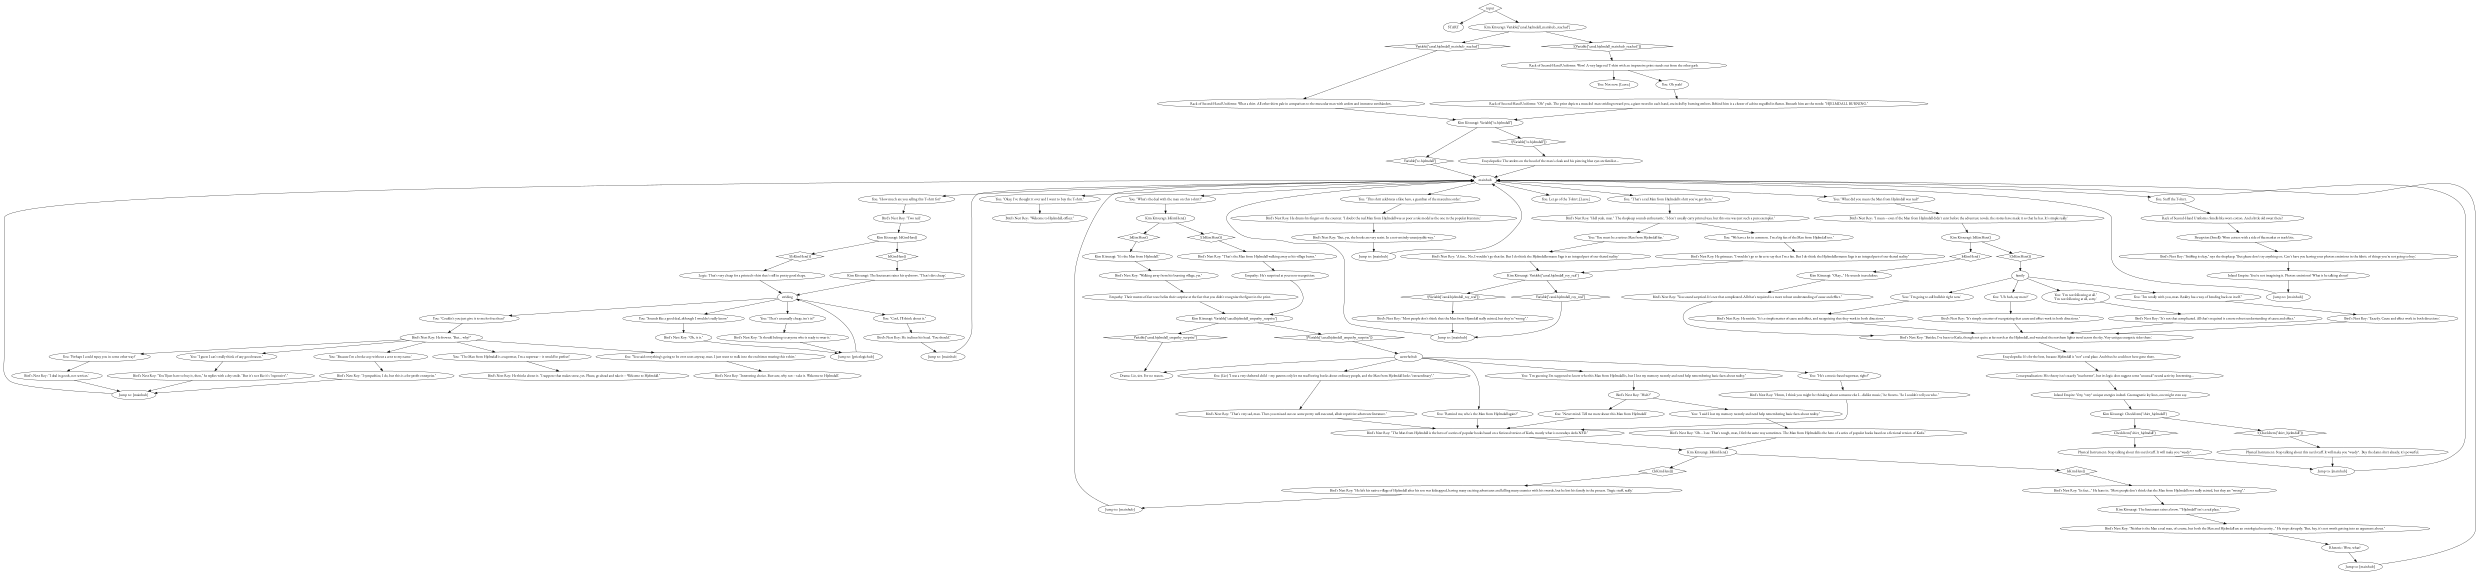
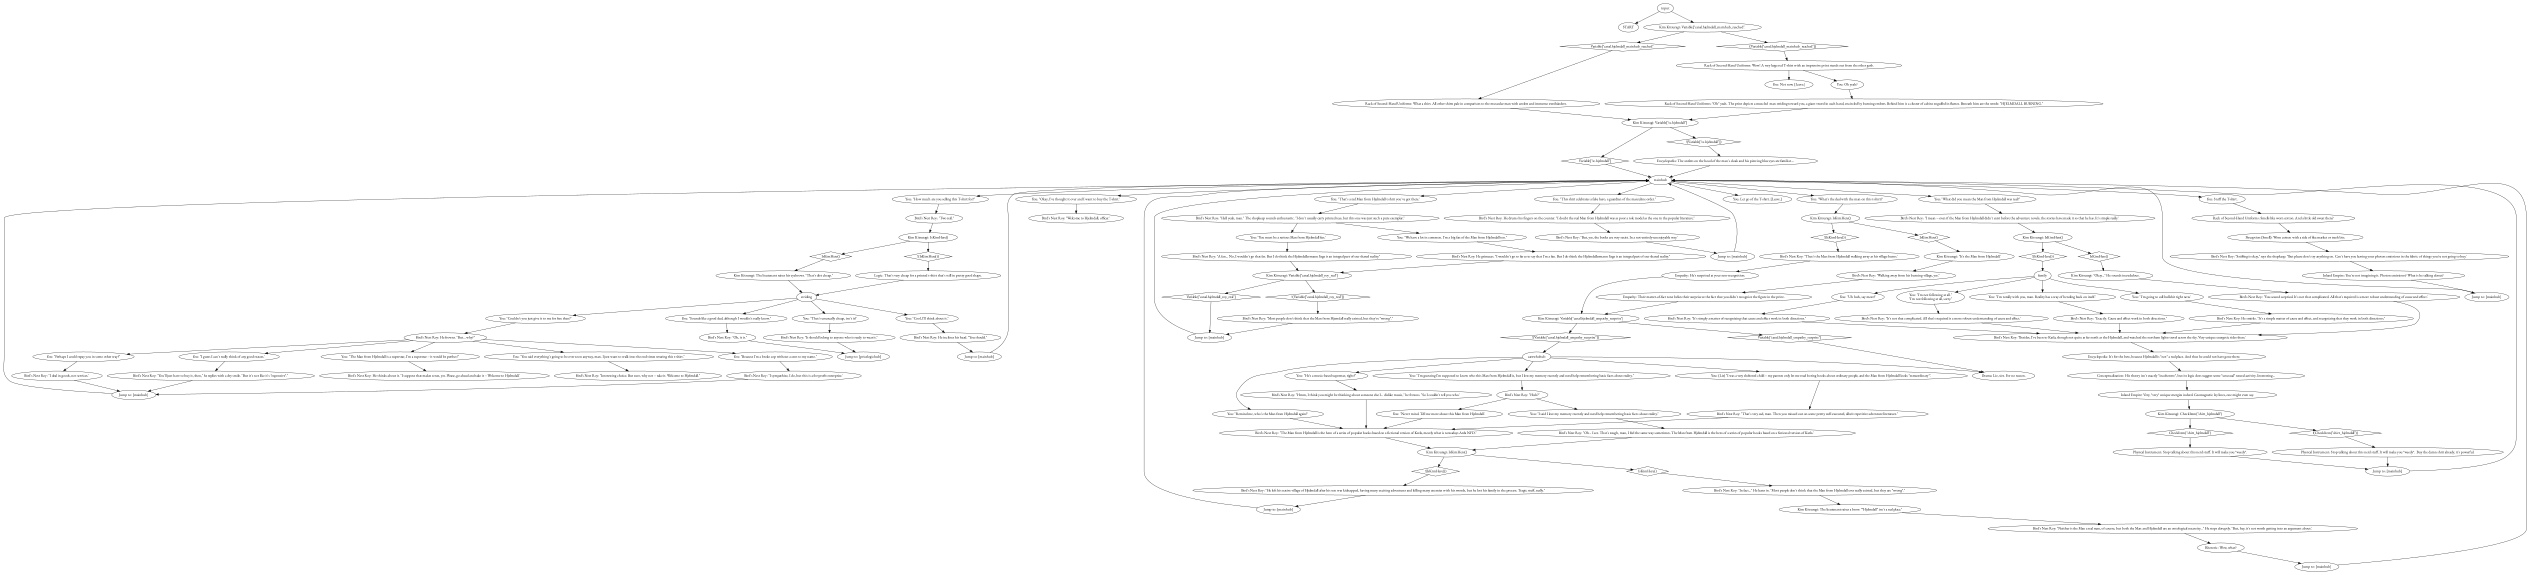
(1490, 8) -> (1665, 8)
(836, 317) -> none
